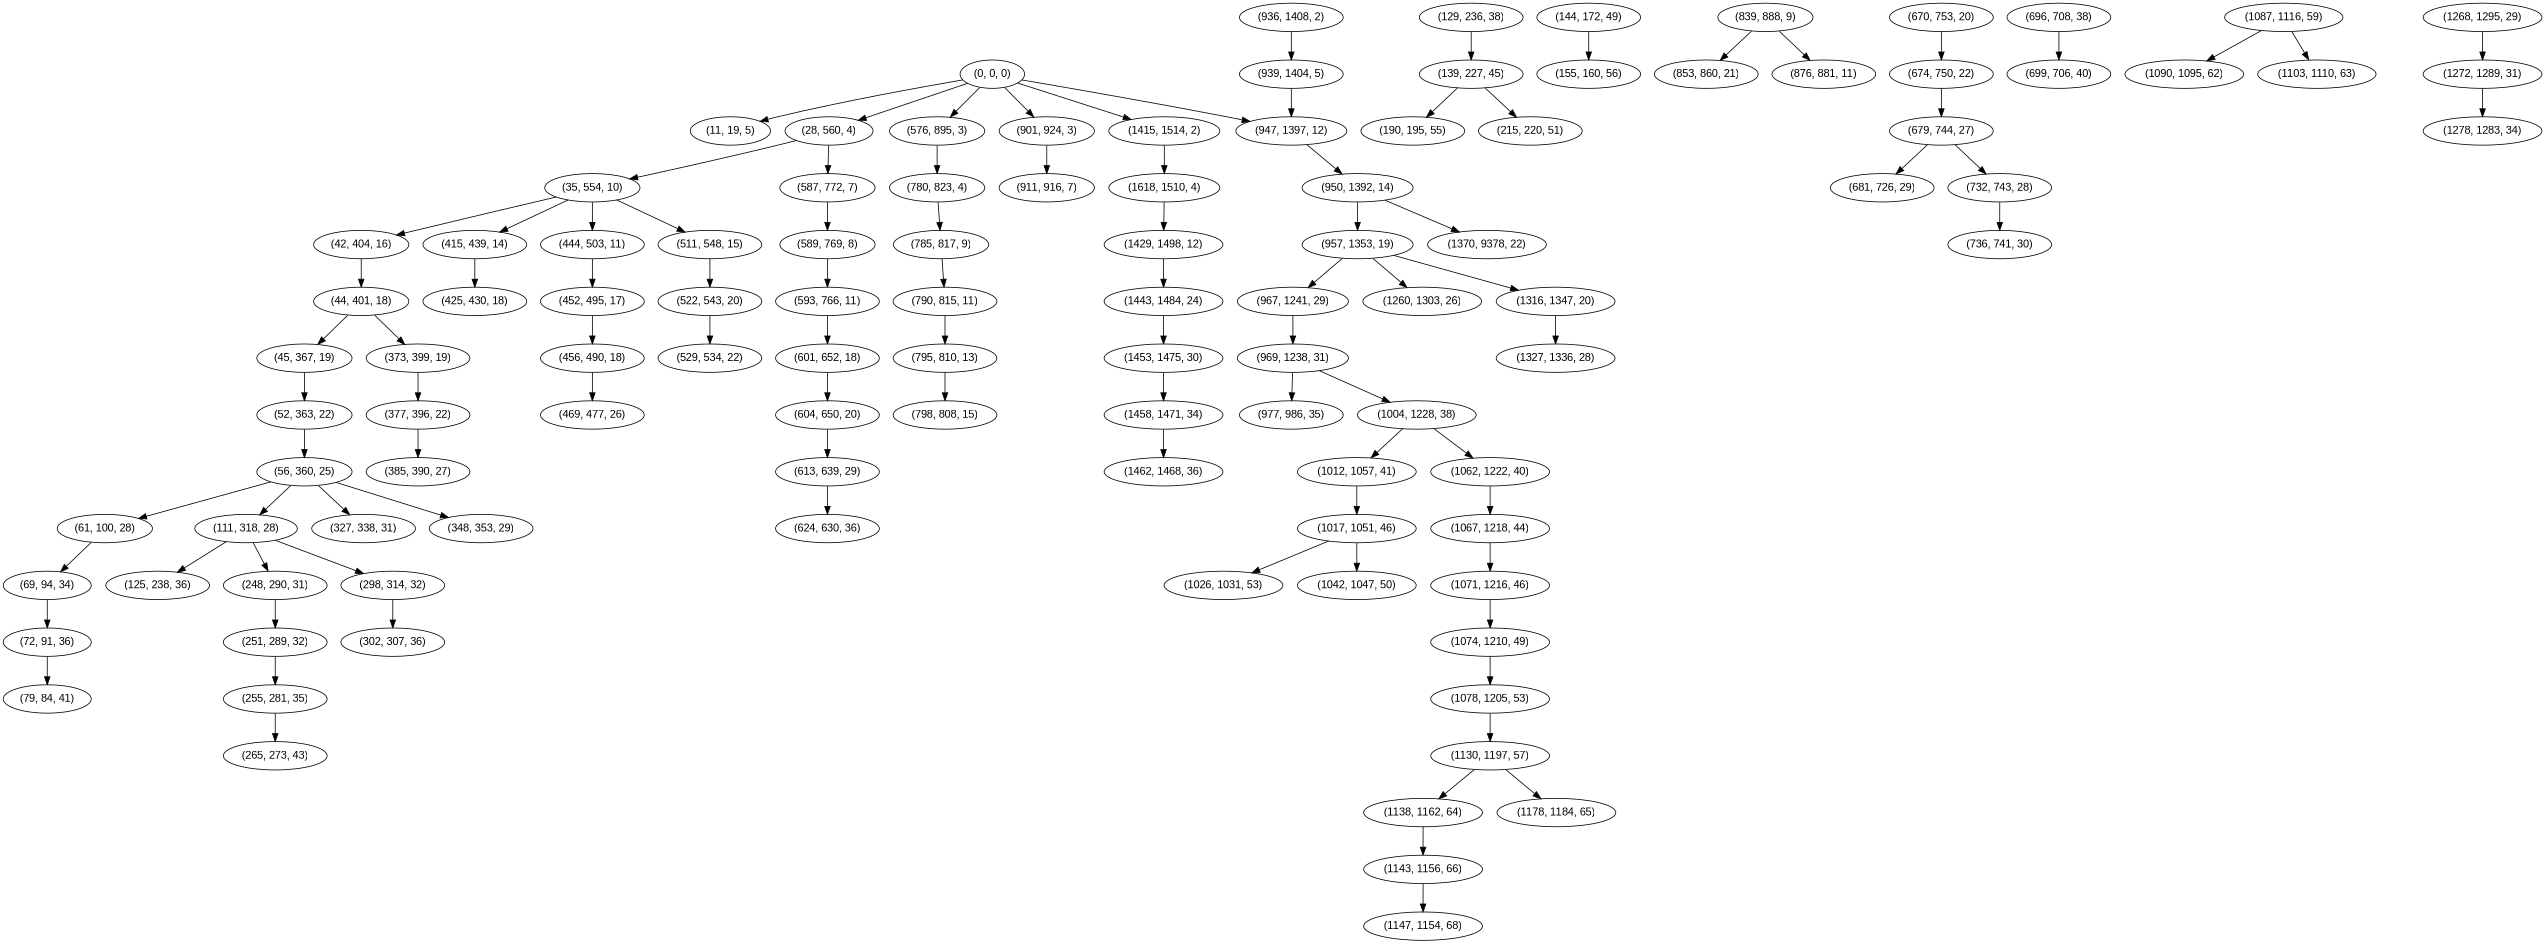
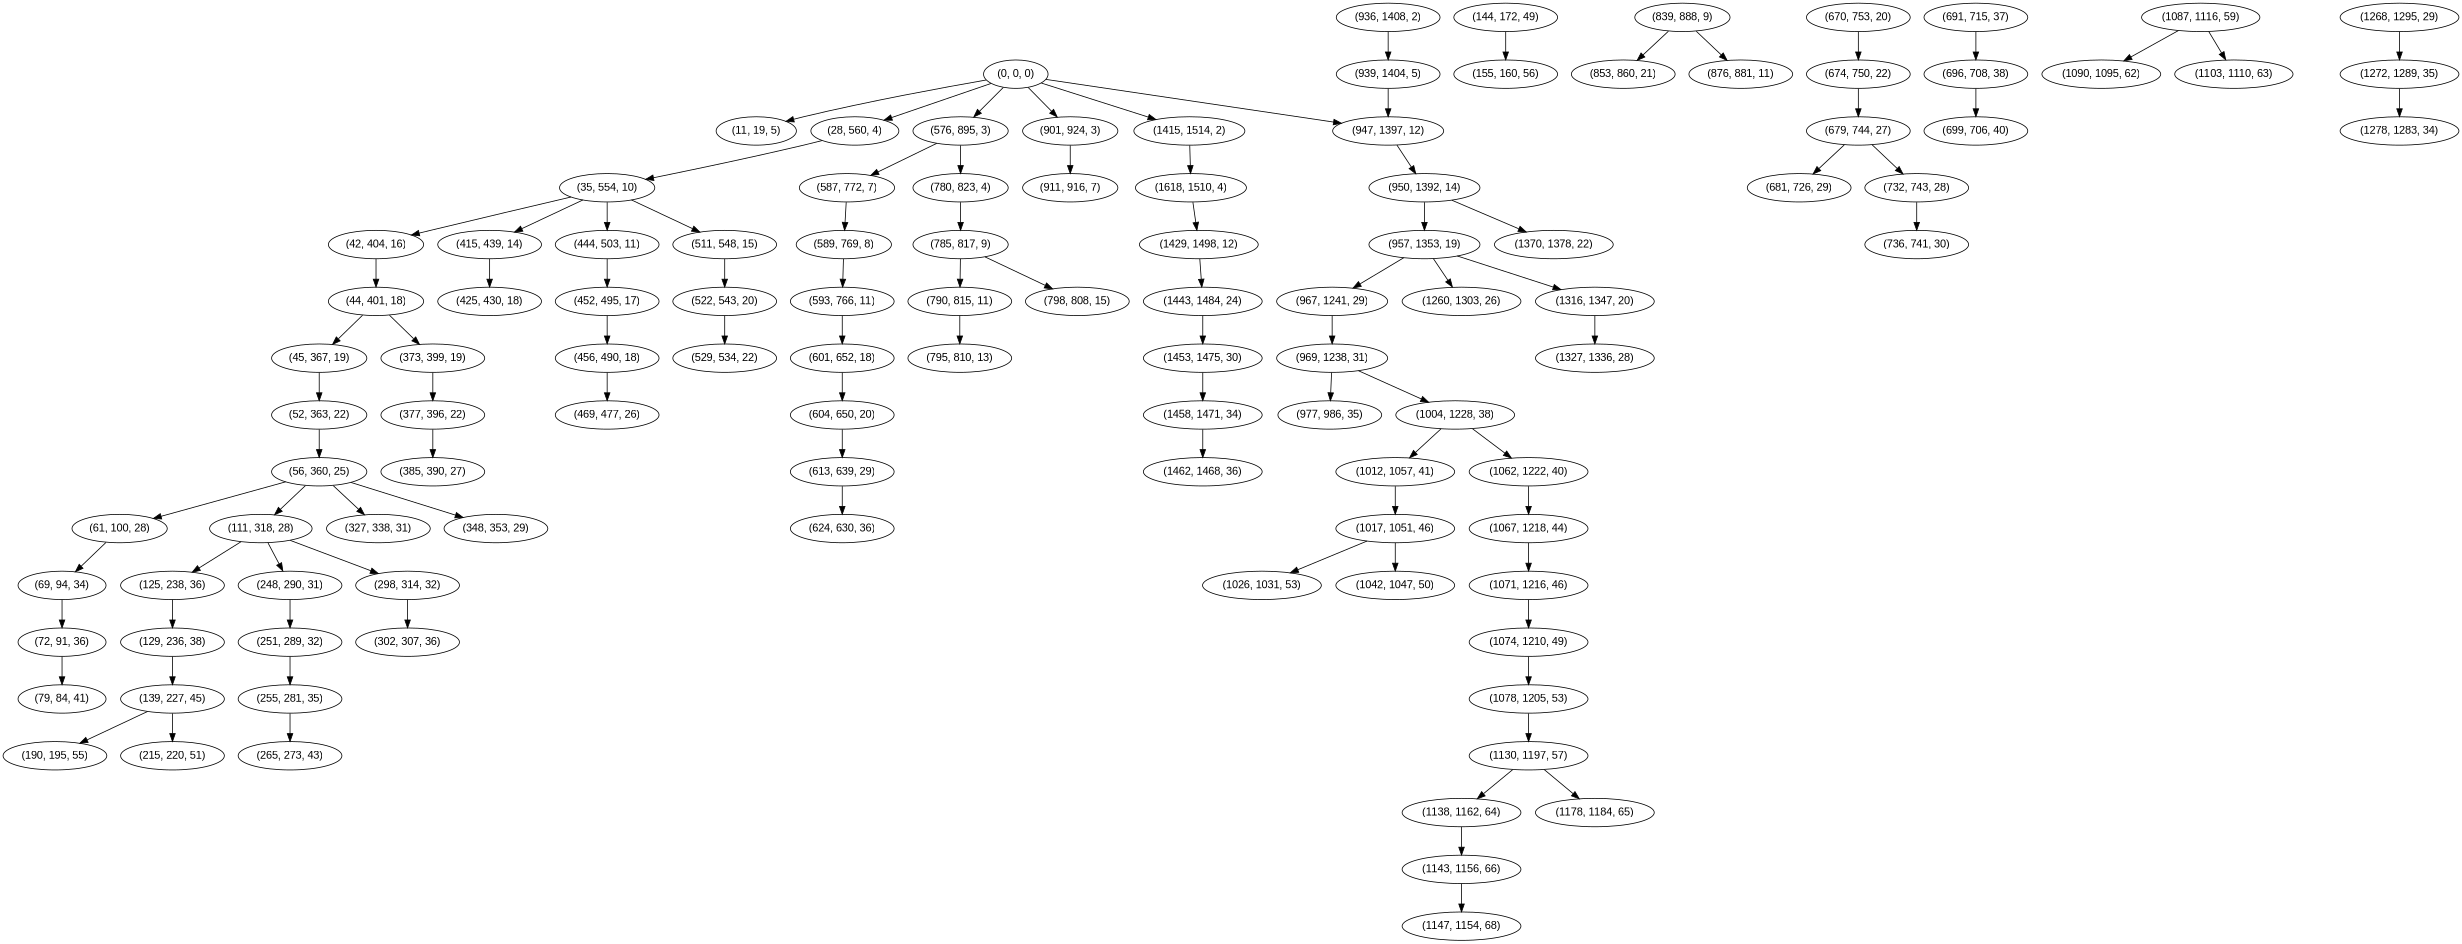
none -> (1976, 17)
(2483, 74) -> (2399, 74)
(828, 155) -> (907, 158)
(1487, 245) -> (1554, 245)
(945, 383) -> (1015, 271)
none -> (172, 610)
